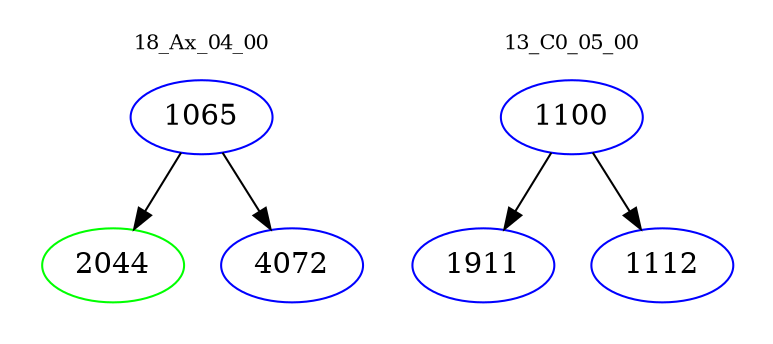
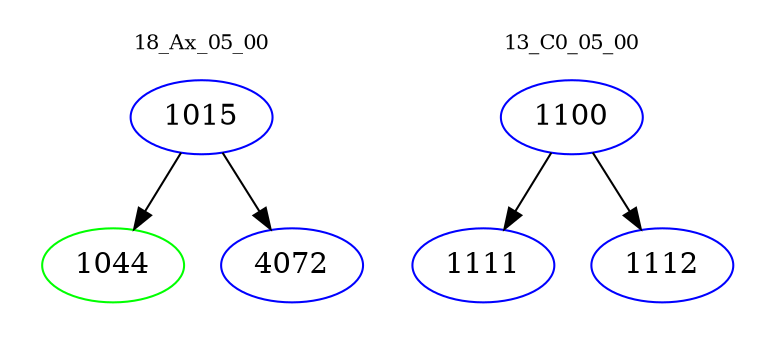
(202, 44) -> (202, 44)
(202, 117) -> (202, 117)
(113, 265) -> (113, 265)
(483, 265) -> (483, 265)
